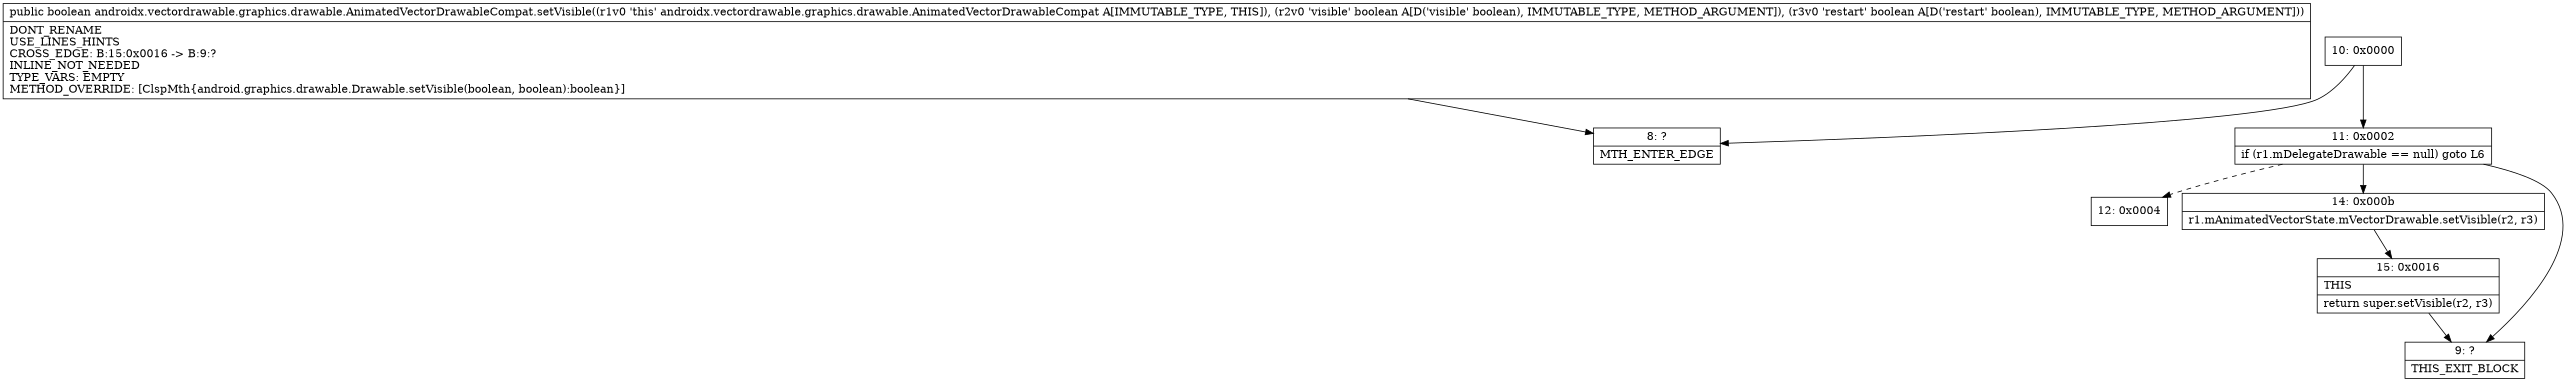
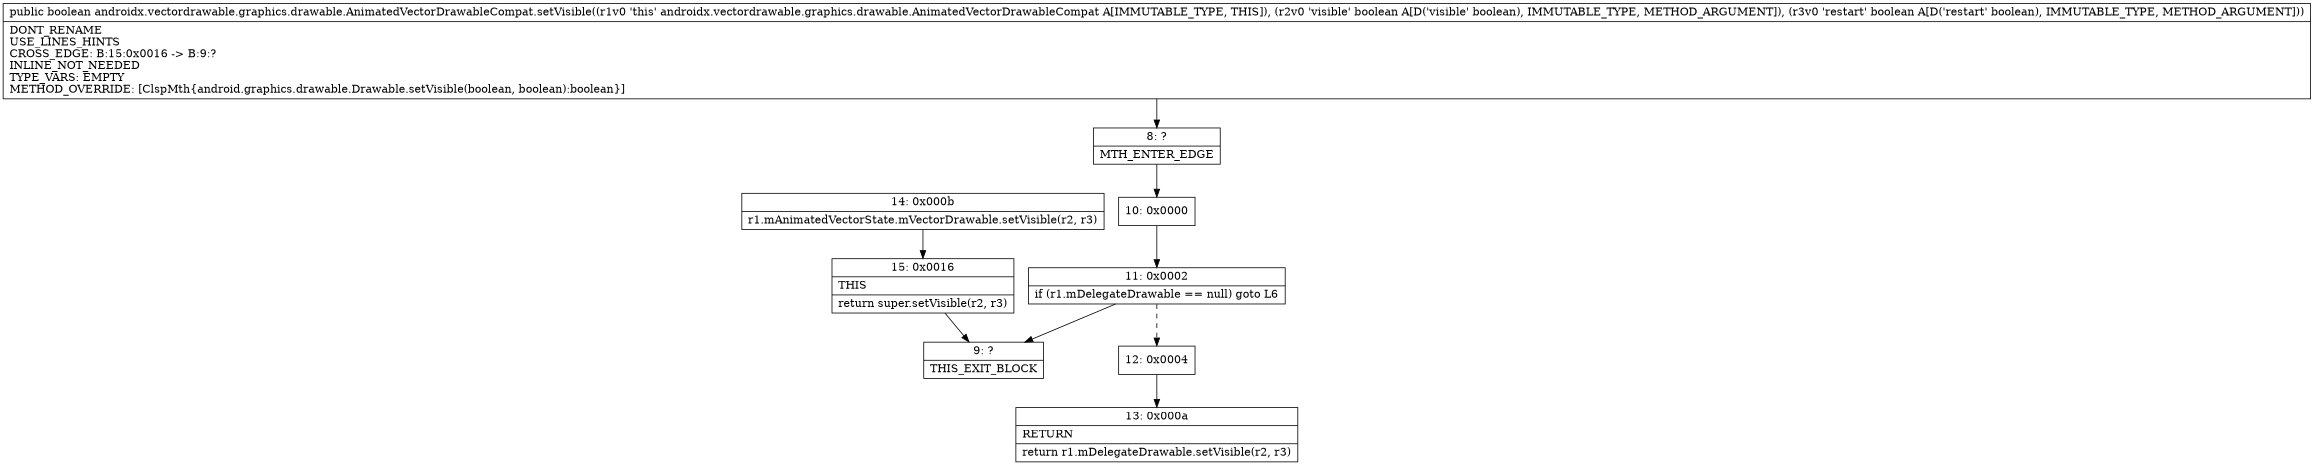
(2049, 129) -> (1157, 177)
(2363, 175) -> none
none -> (1157, 435)
